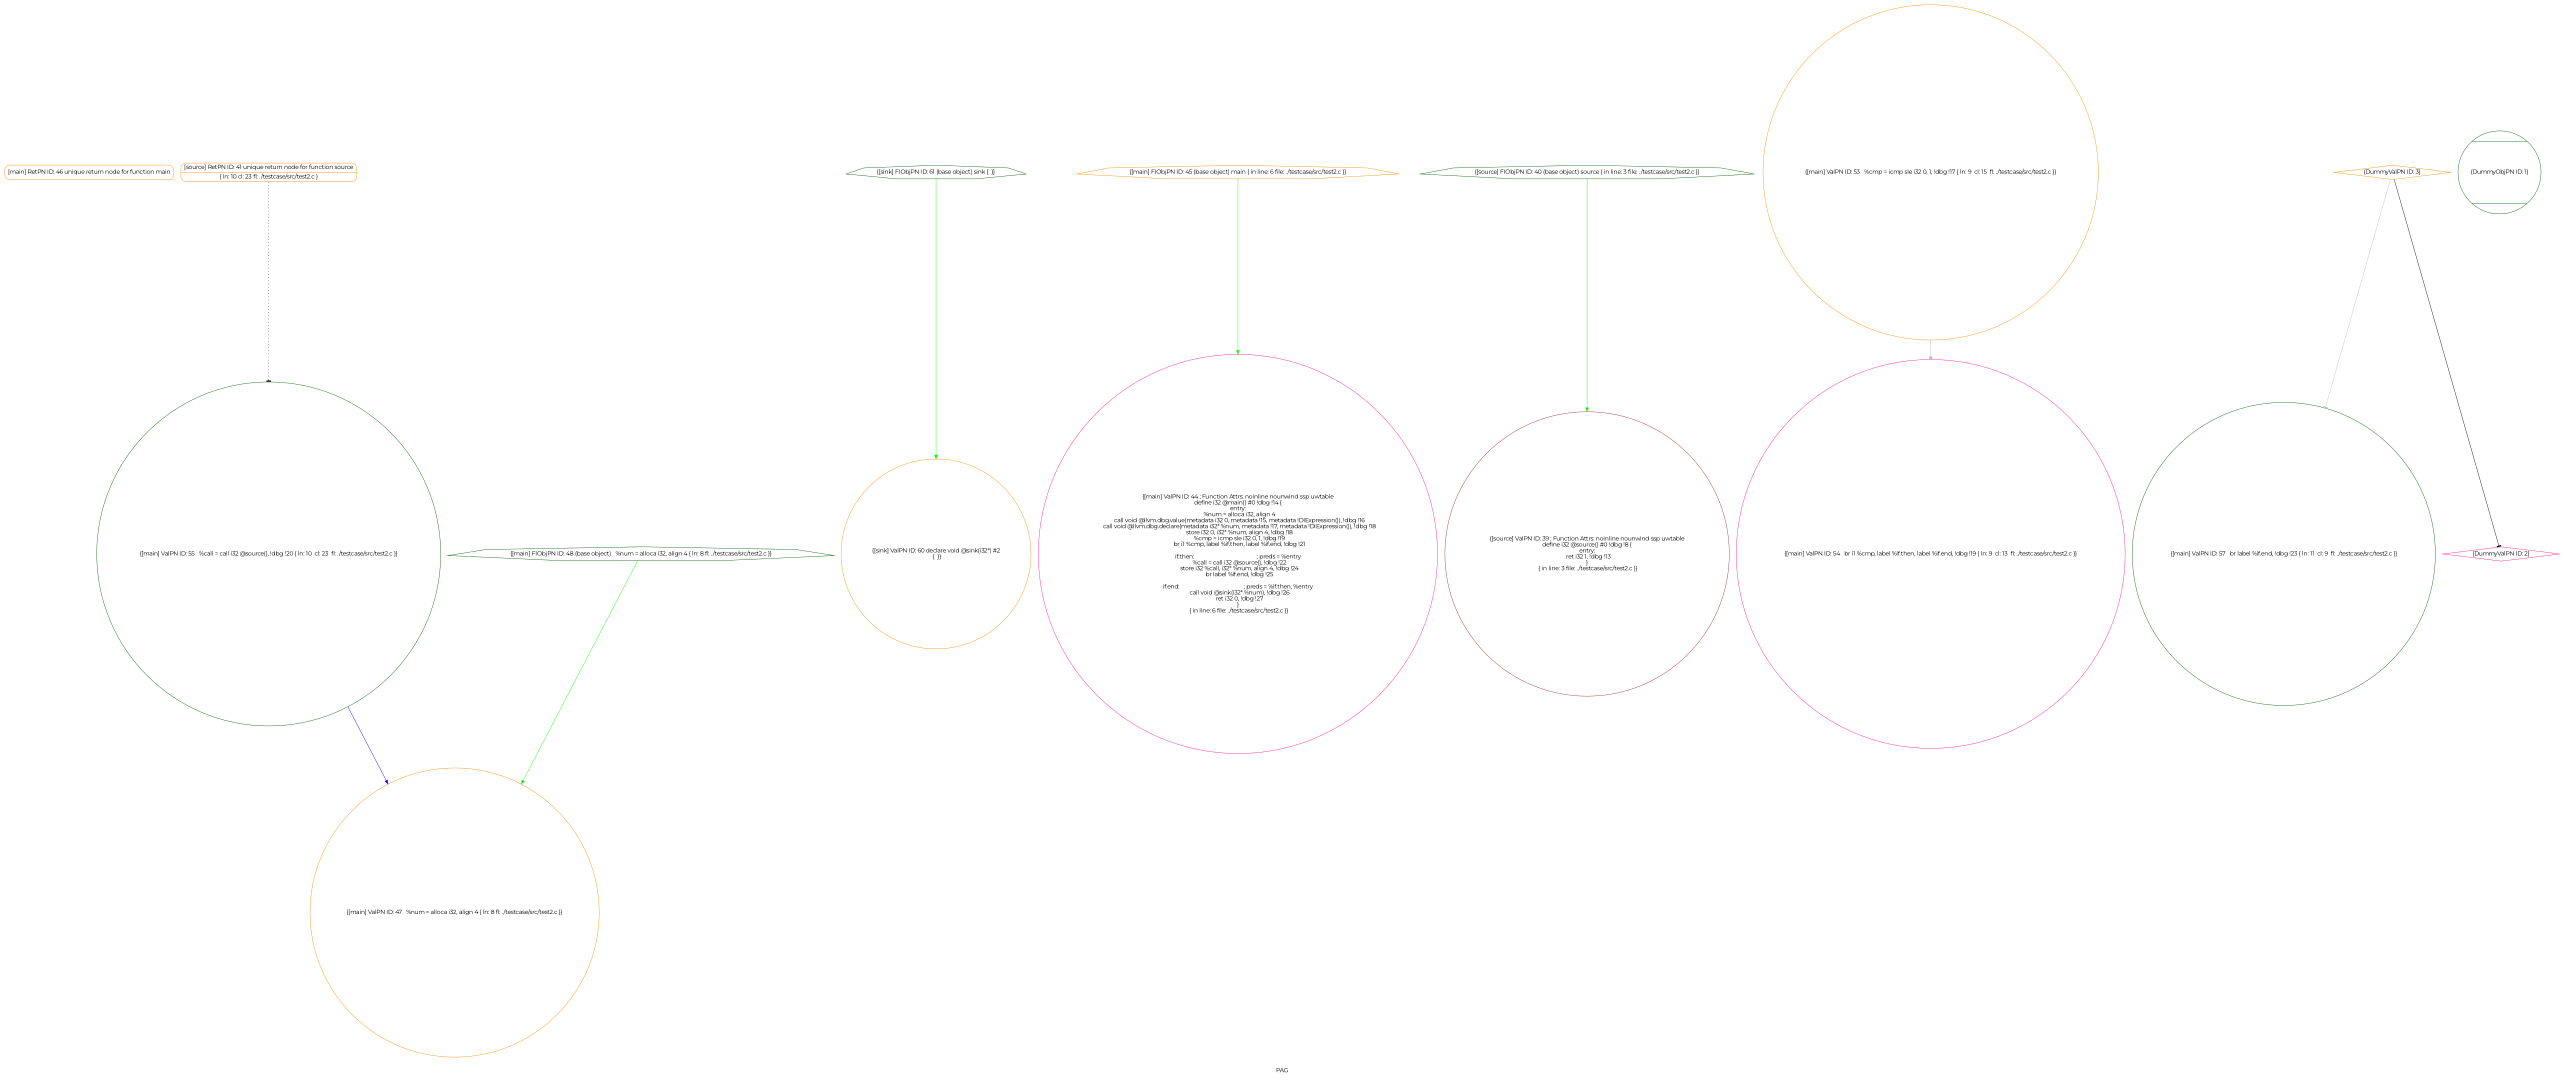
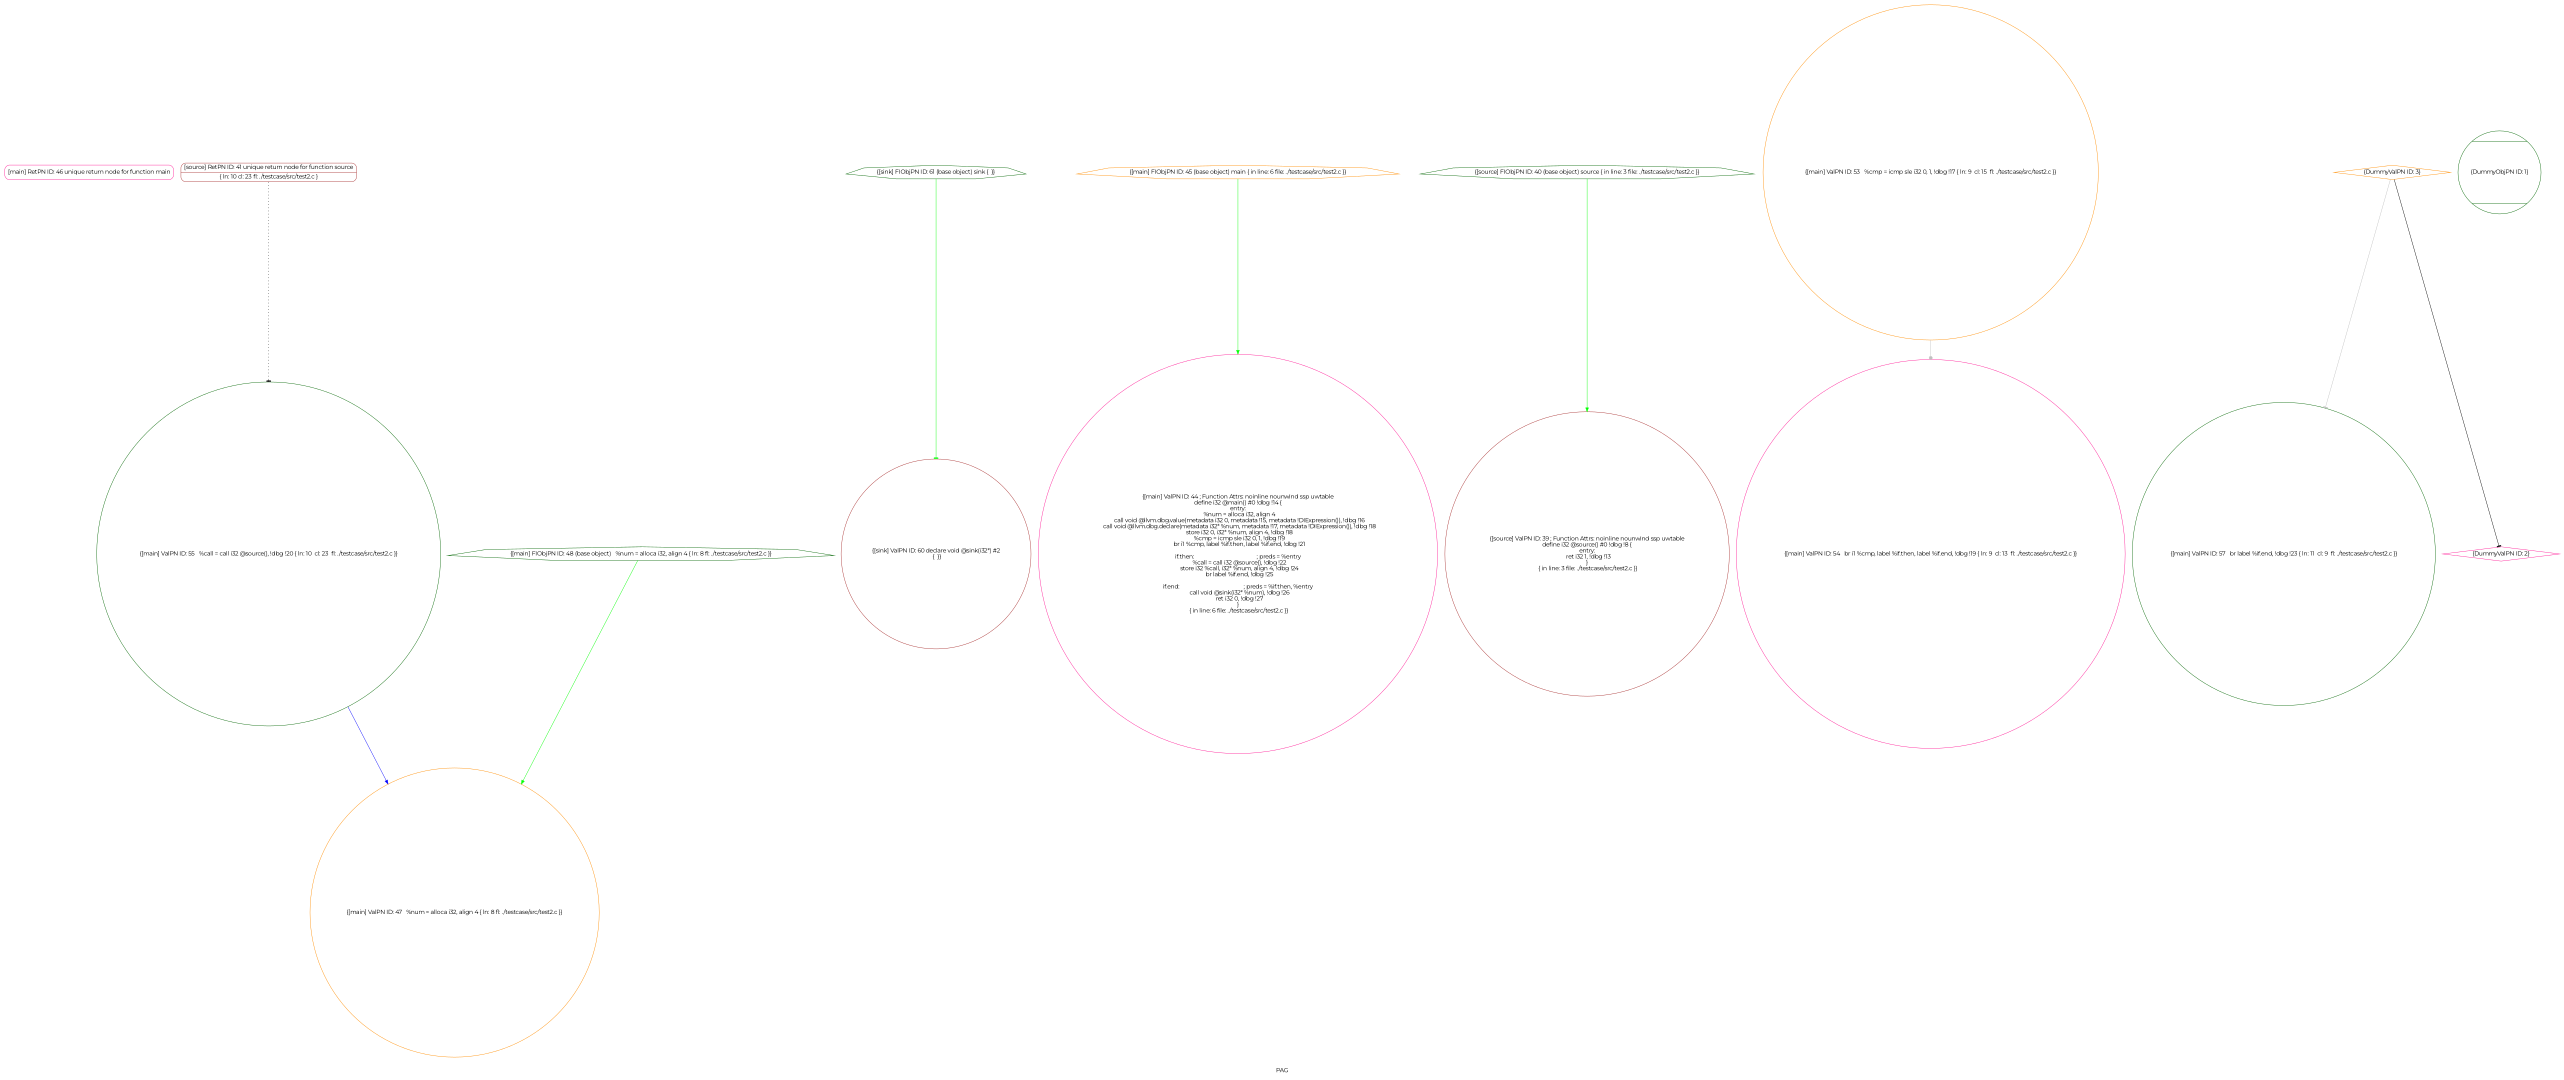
(89, 172) -> (89, 172)
(269, 172) -> (269, 172)
(936, 318) -> (936, 318)
(936, 554) -> (936, 554)
